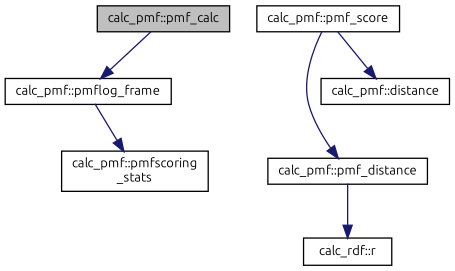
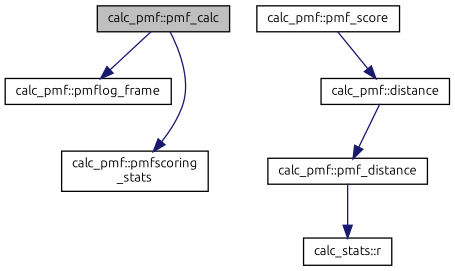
(307, 91) -> (369, 125)
(106, 122) -> (185, 88)
(348, 252) -> (348, 252)
